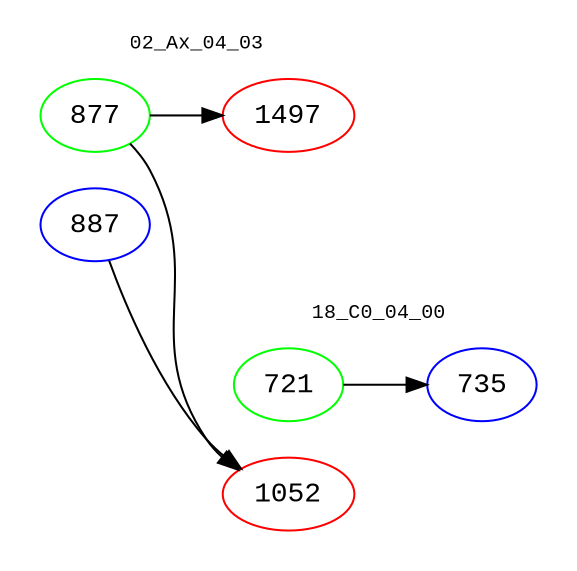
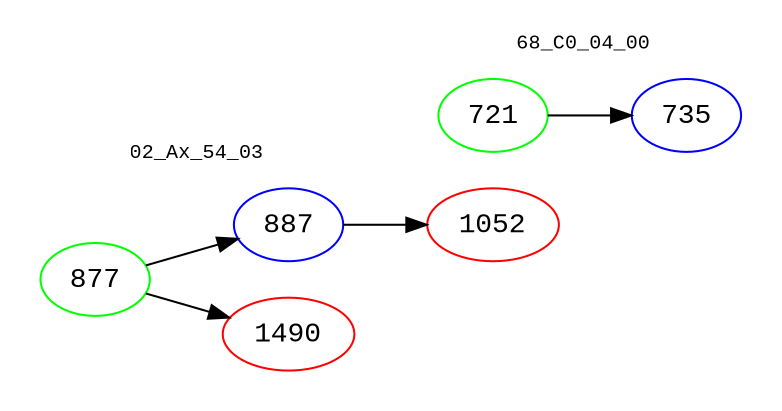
(197, 44) -> (197, 153)
(289, 115) -> (289, 334)
(174, 301) -> (182, 255)
(380, 313) -> (584, 44)
